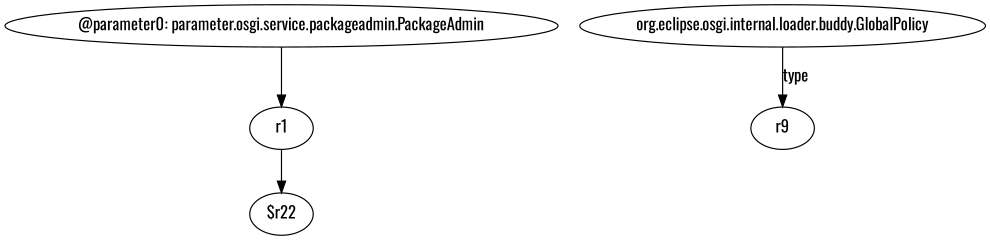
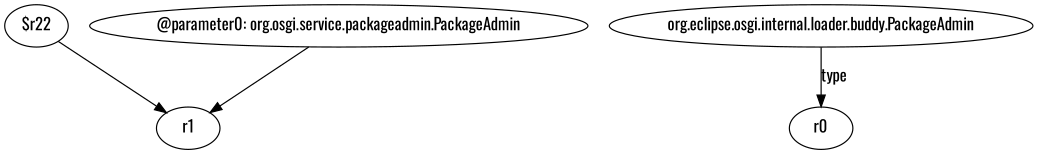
(281, 26) -> (339, 26)
(783, 26) -> (821, 26)
(783, 128) -> (821, 128)
(281, 165) -> (107, 74)
